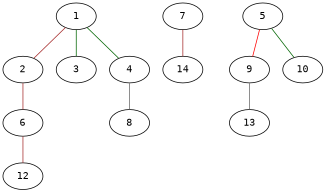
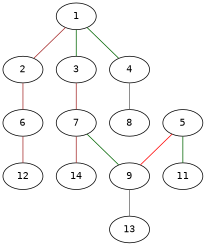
(303, 70) -> (183, 176)
none -> (76, 96)
none -> (103, 149)
